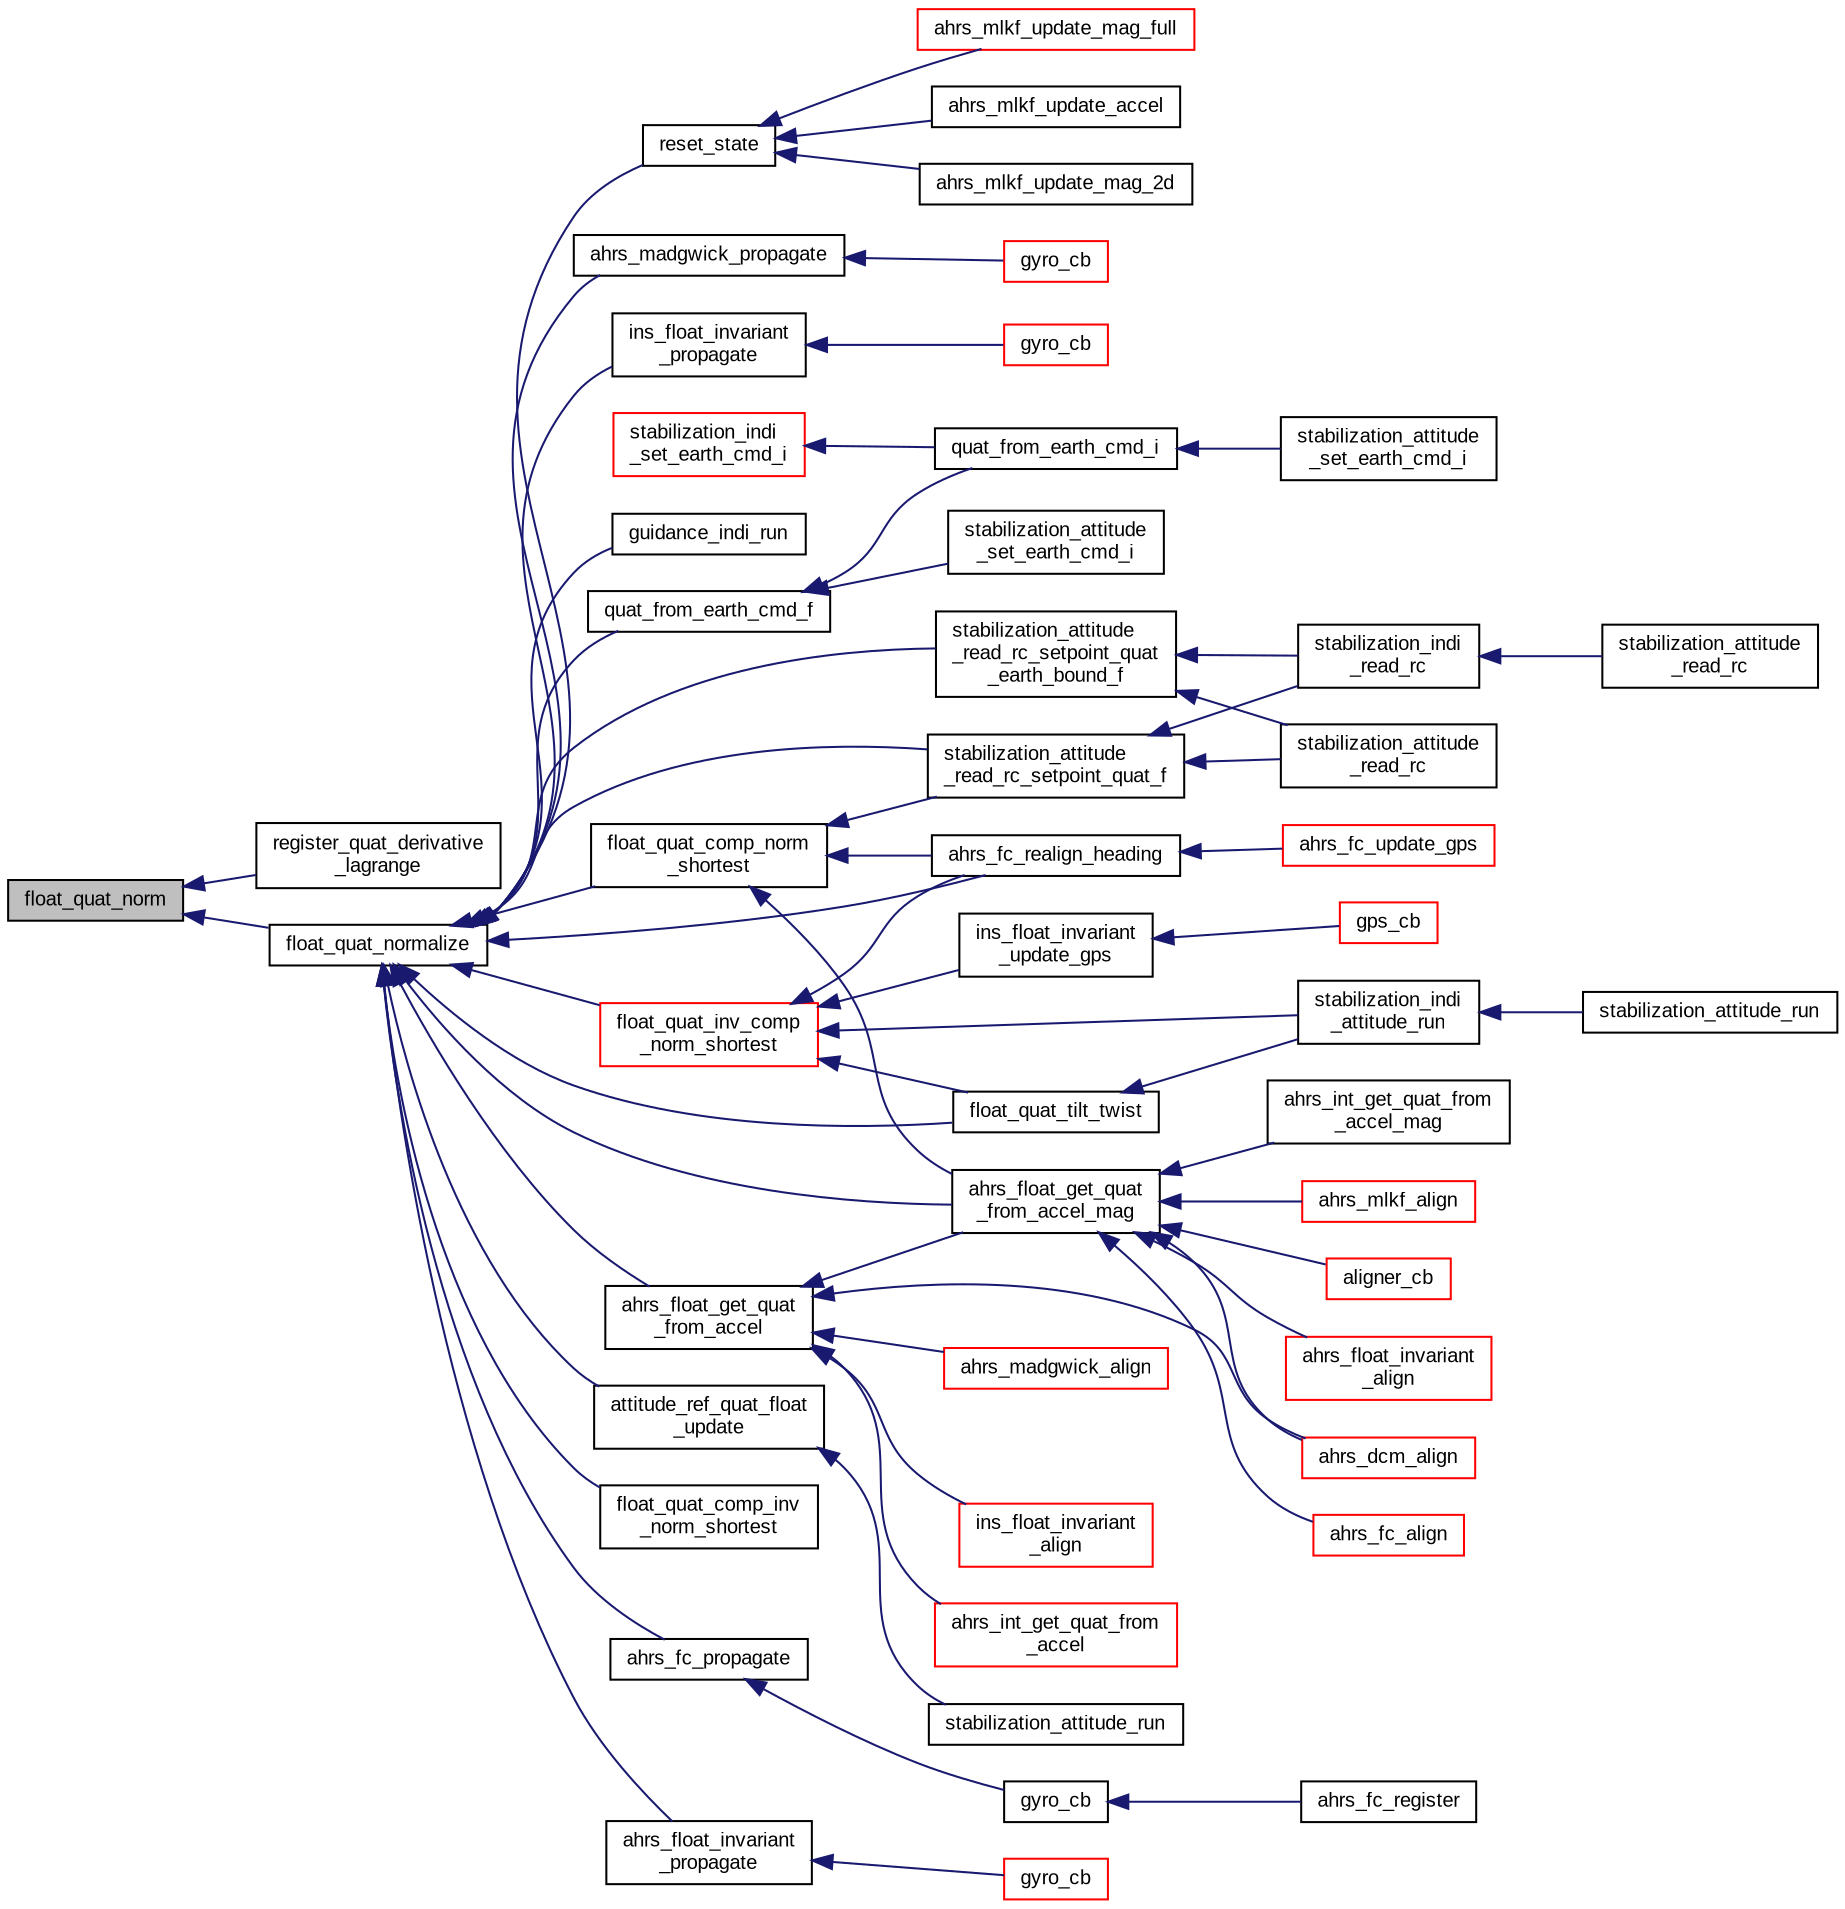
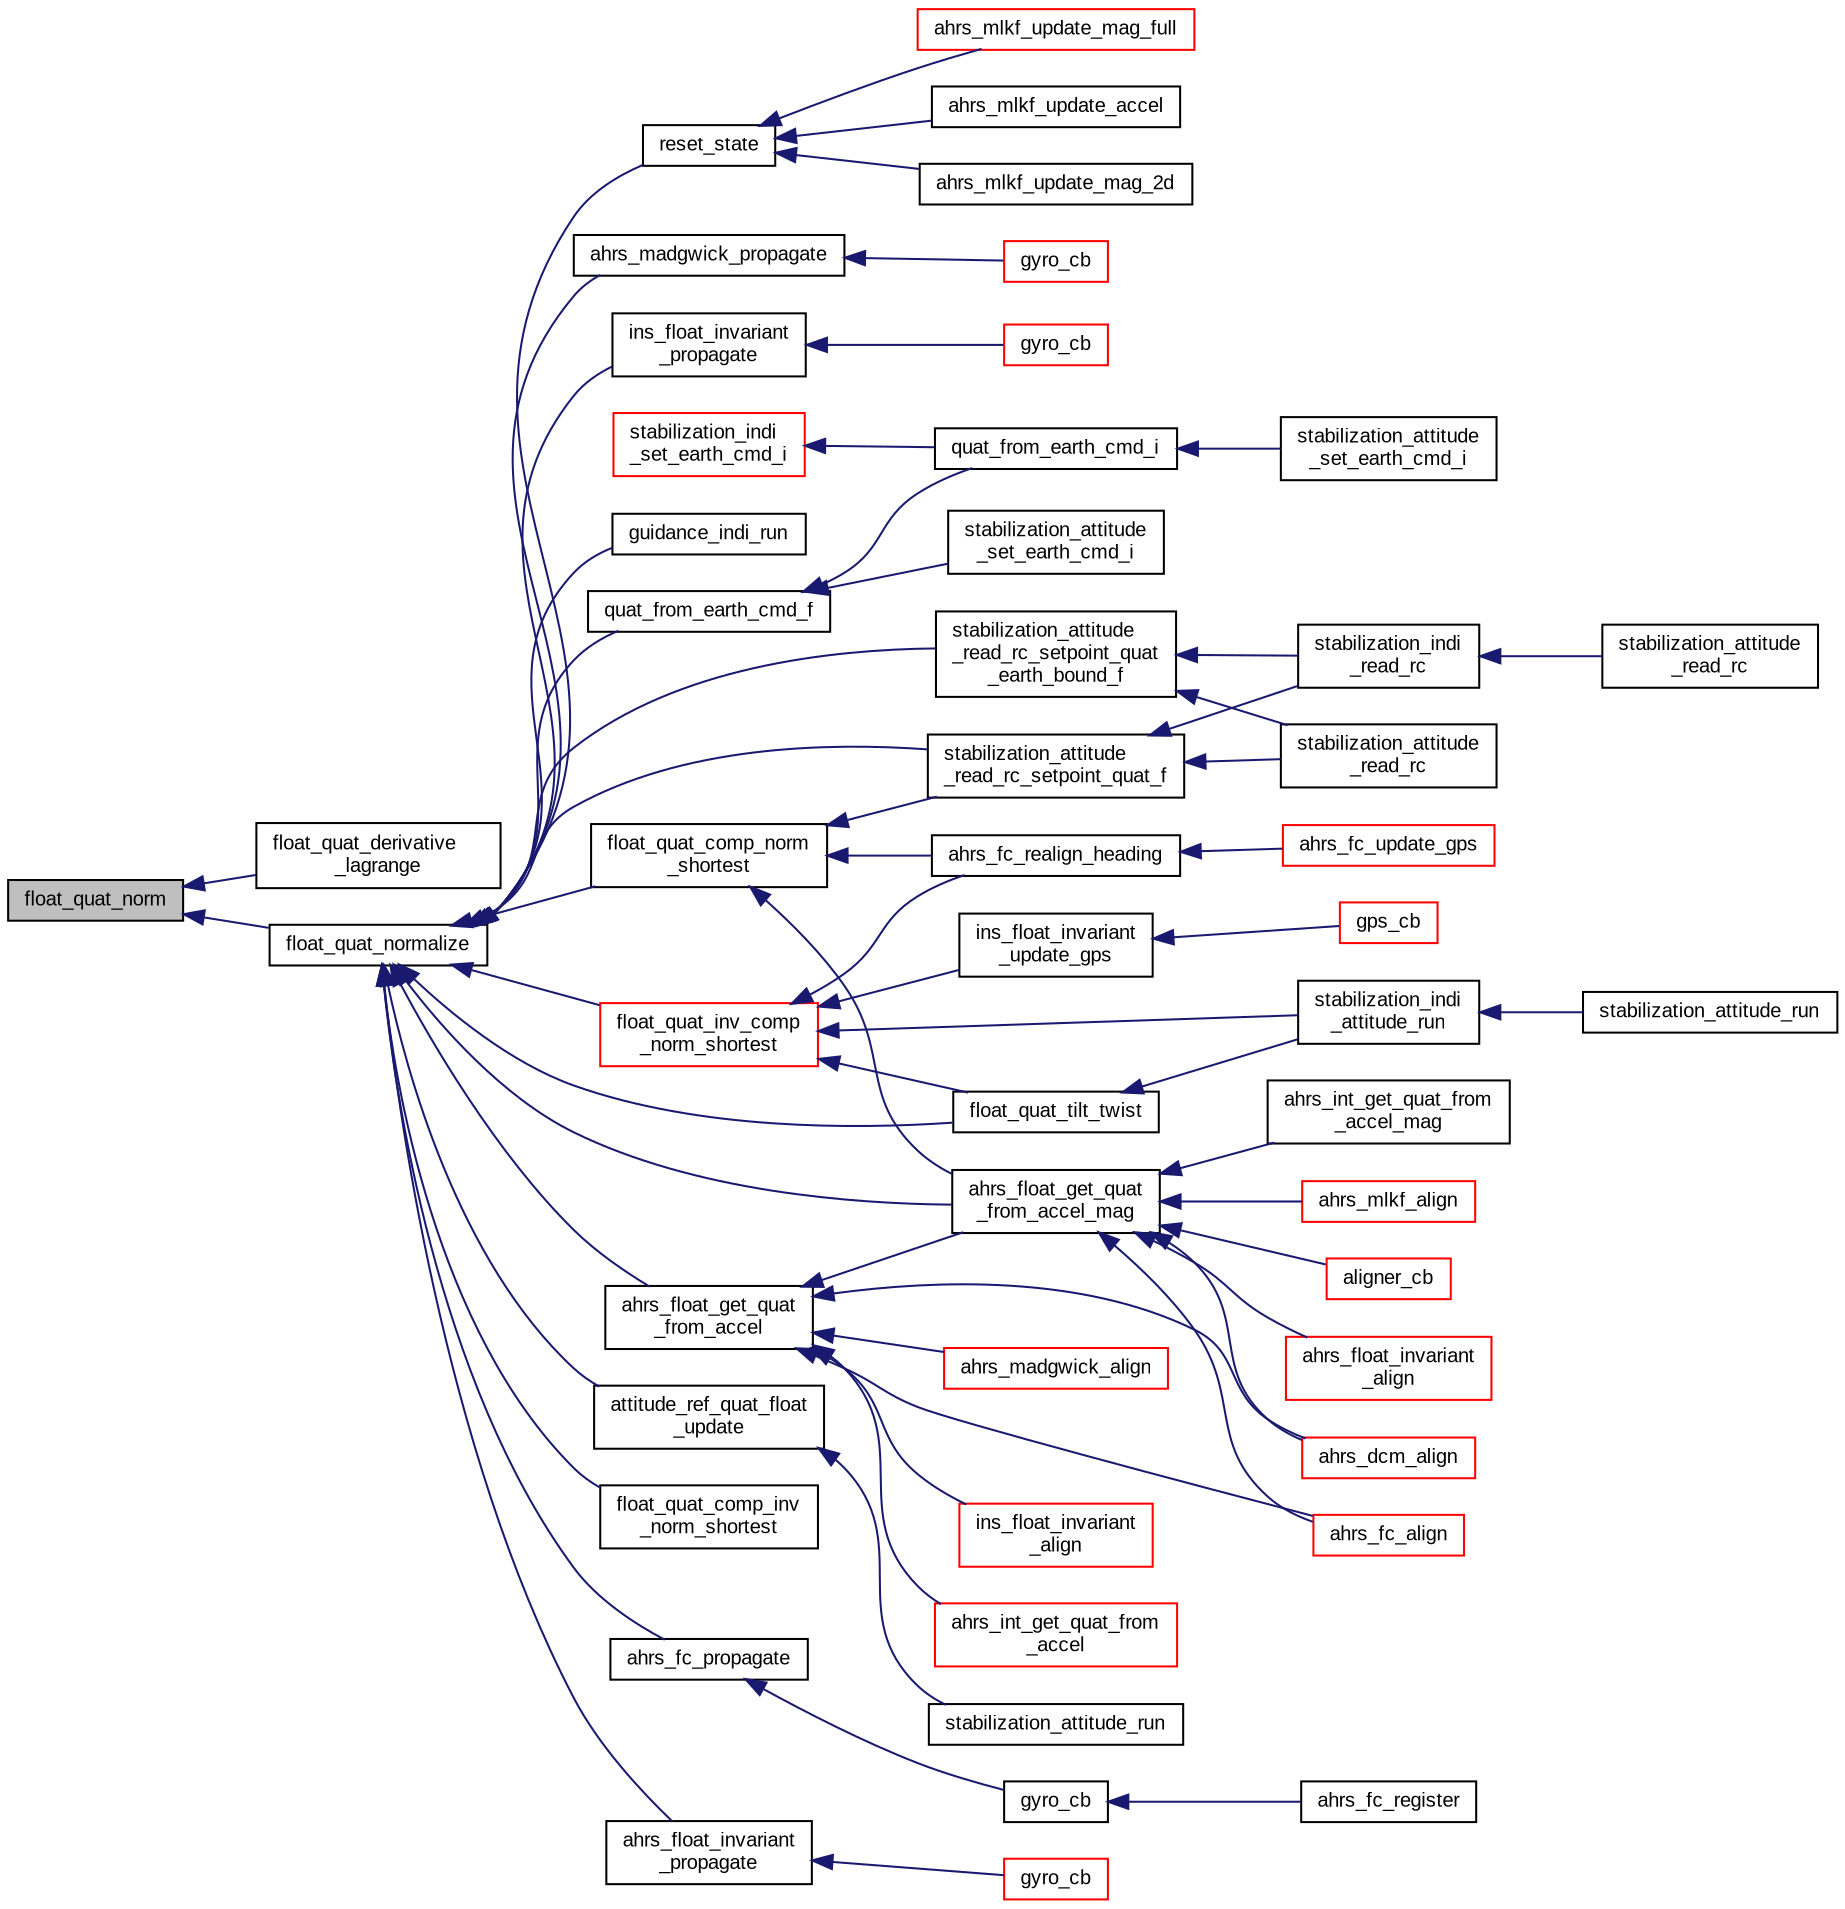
(378, 856) -> (378, 856)
(749, 920) -> none
none -> (1059, 1448)
